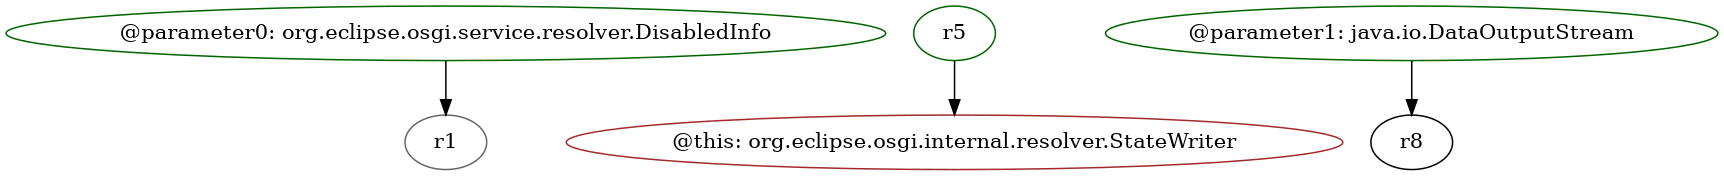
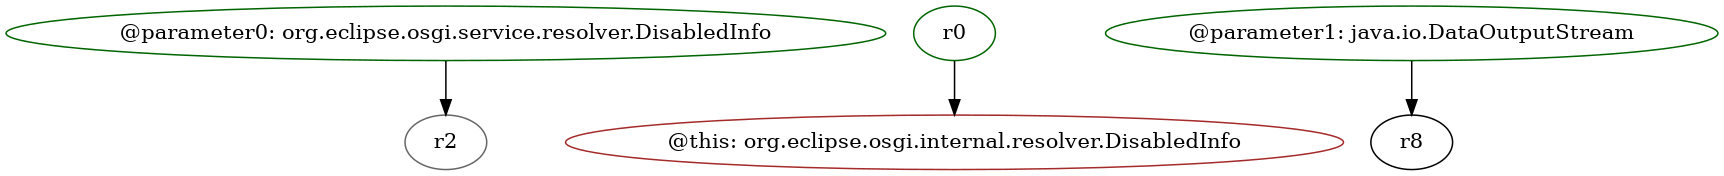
(955, 33) -> (955, 33)
(446, 142) -> (446, 142)
(955, 142) -> (955, 142)
